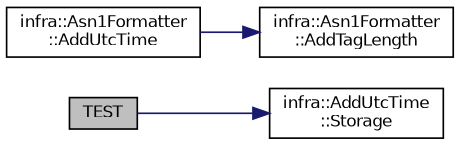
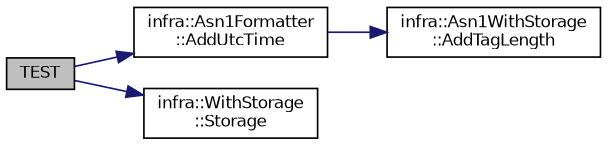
(356, 32) -> (494, 32)
none -> (96, 62)
(356, 113) -> (231, 113)
